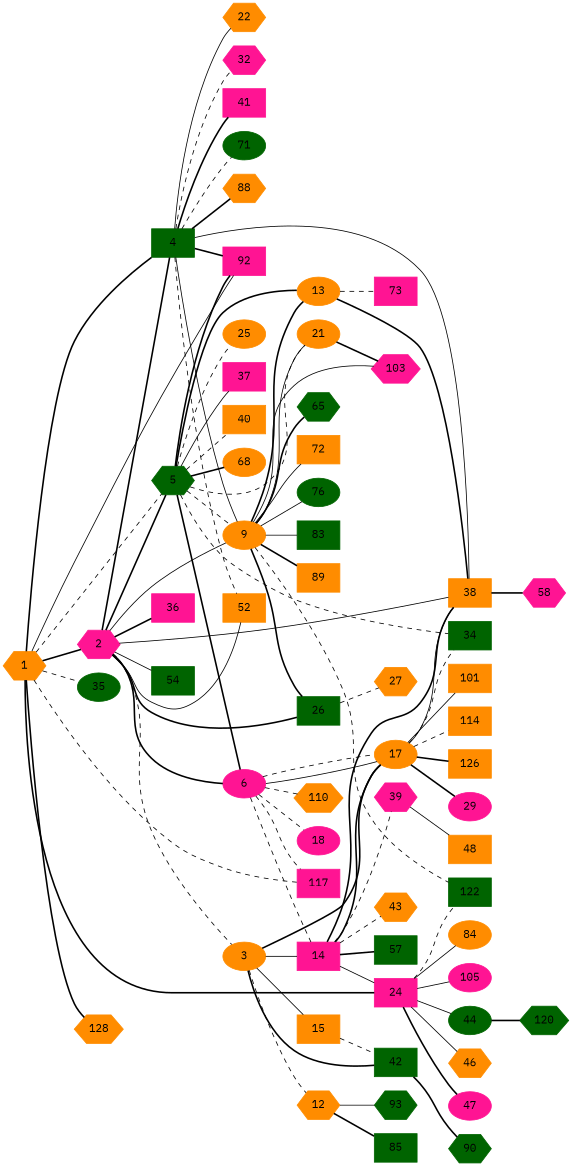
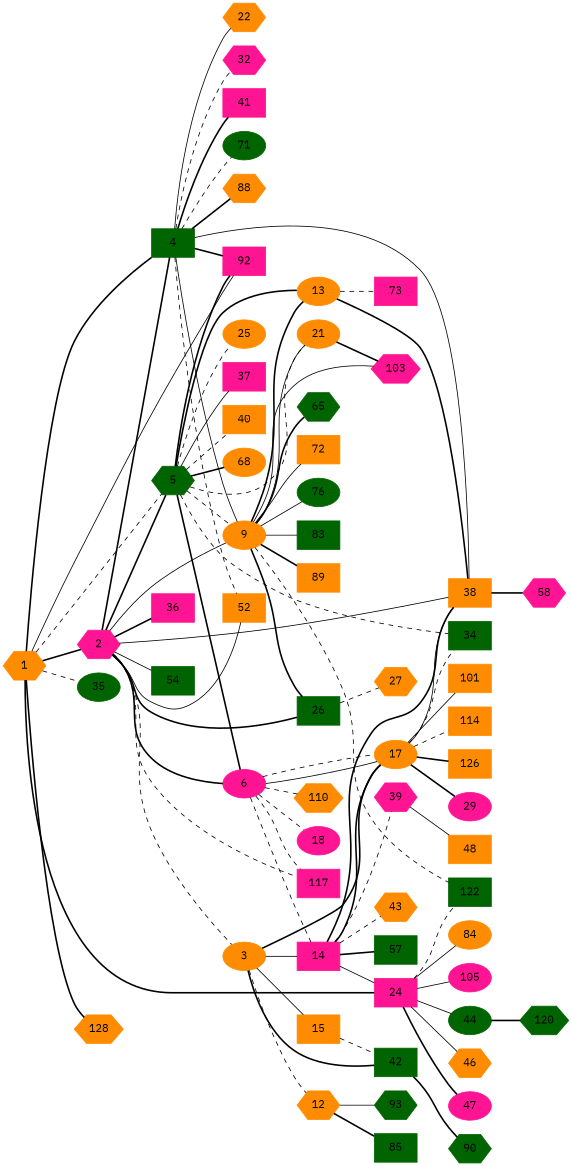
(141, 816) -> (164, 797)
